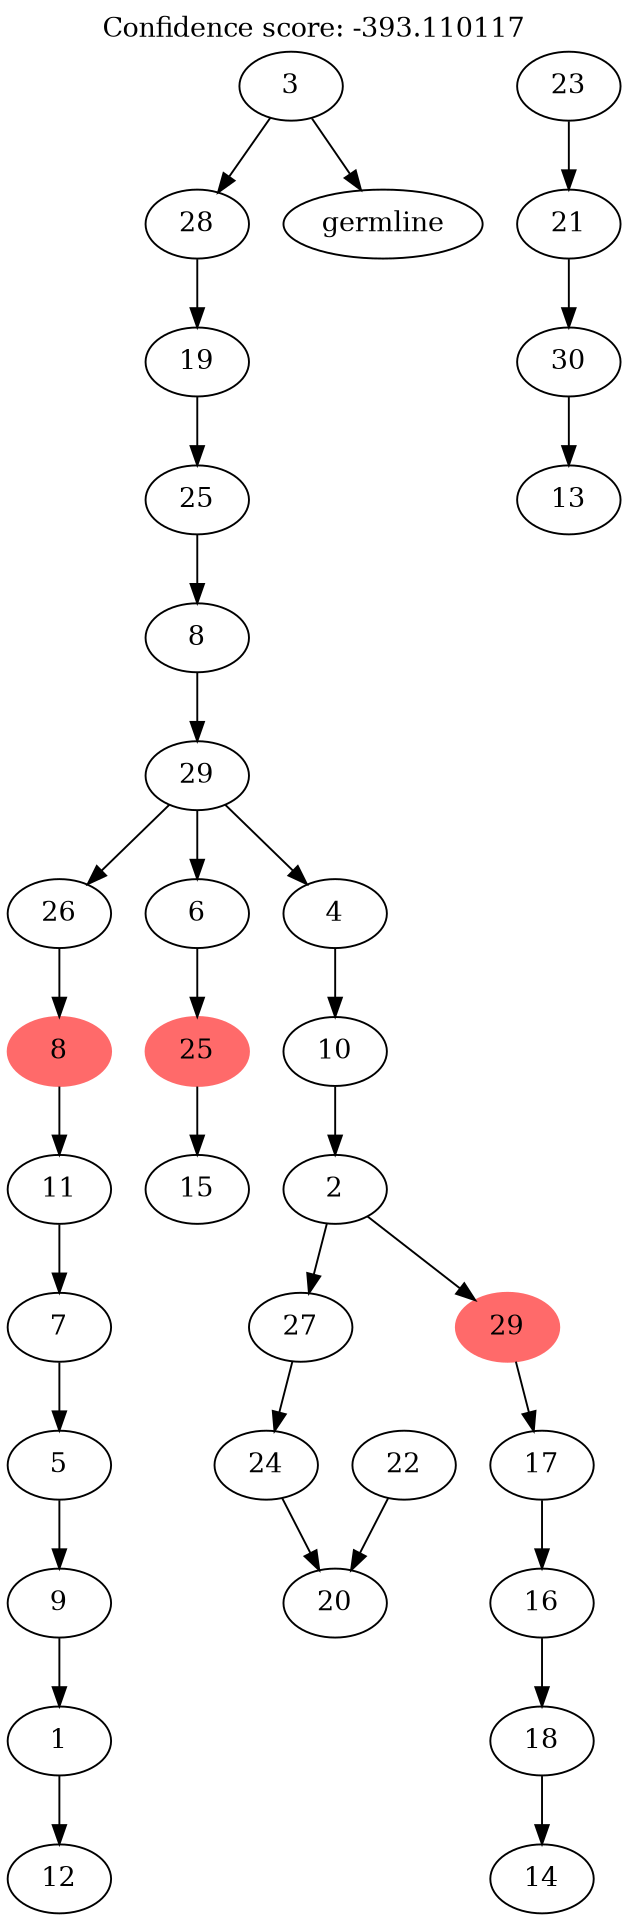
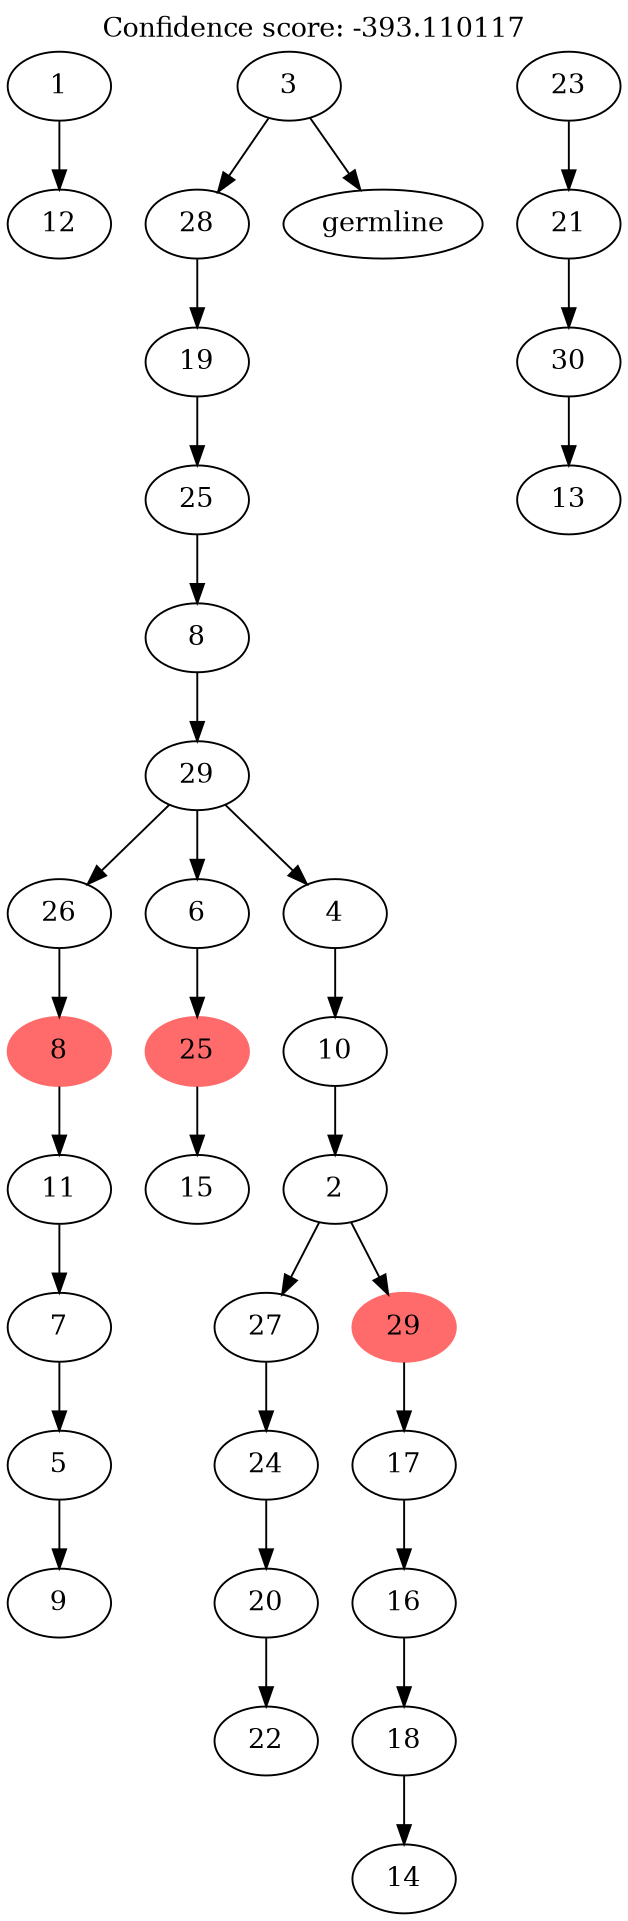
(374, 1526) -> (266, 1663)
(59, 1663) -> none
